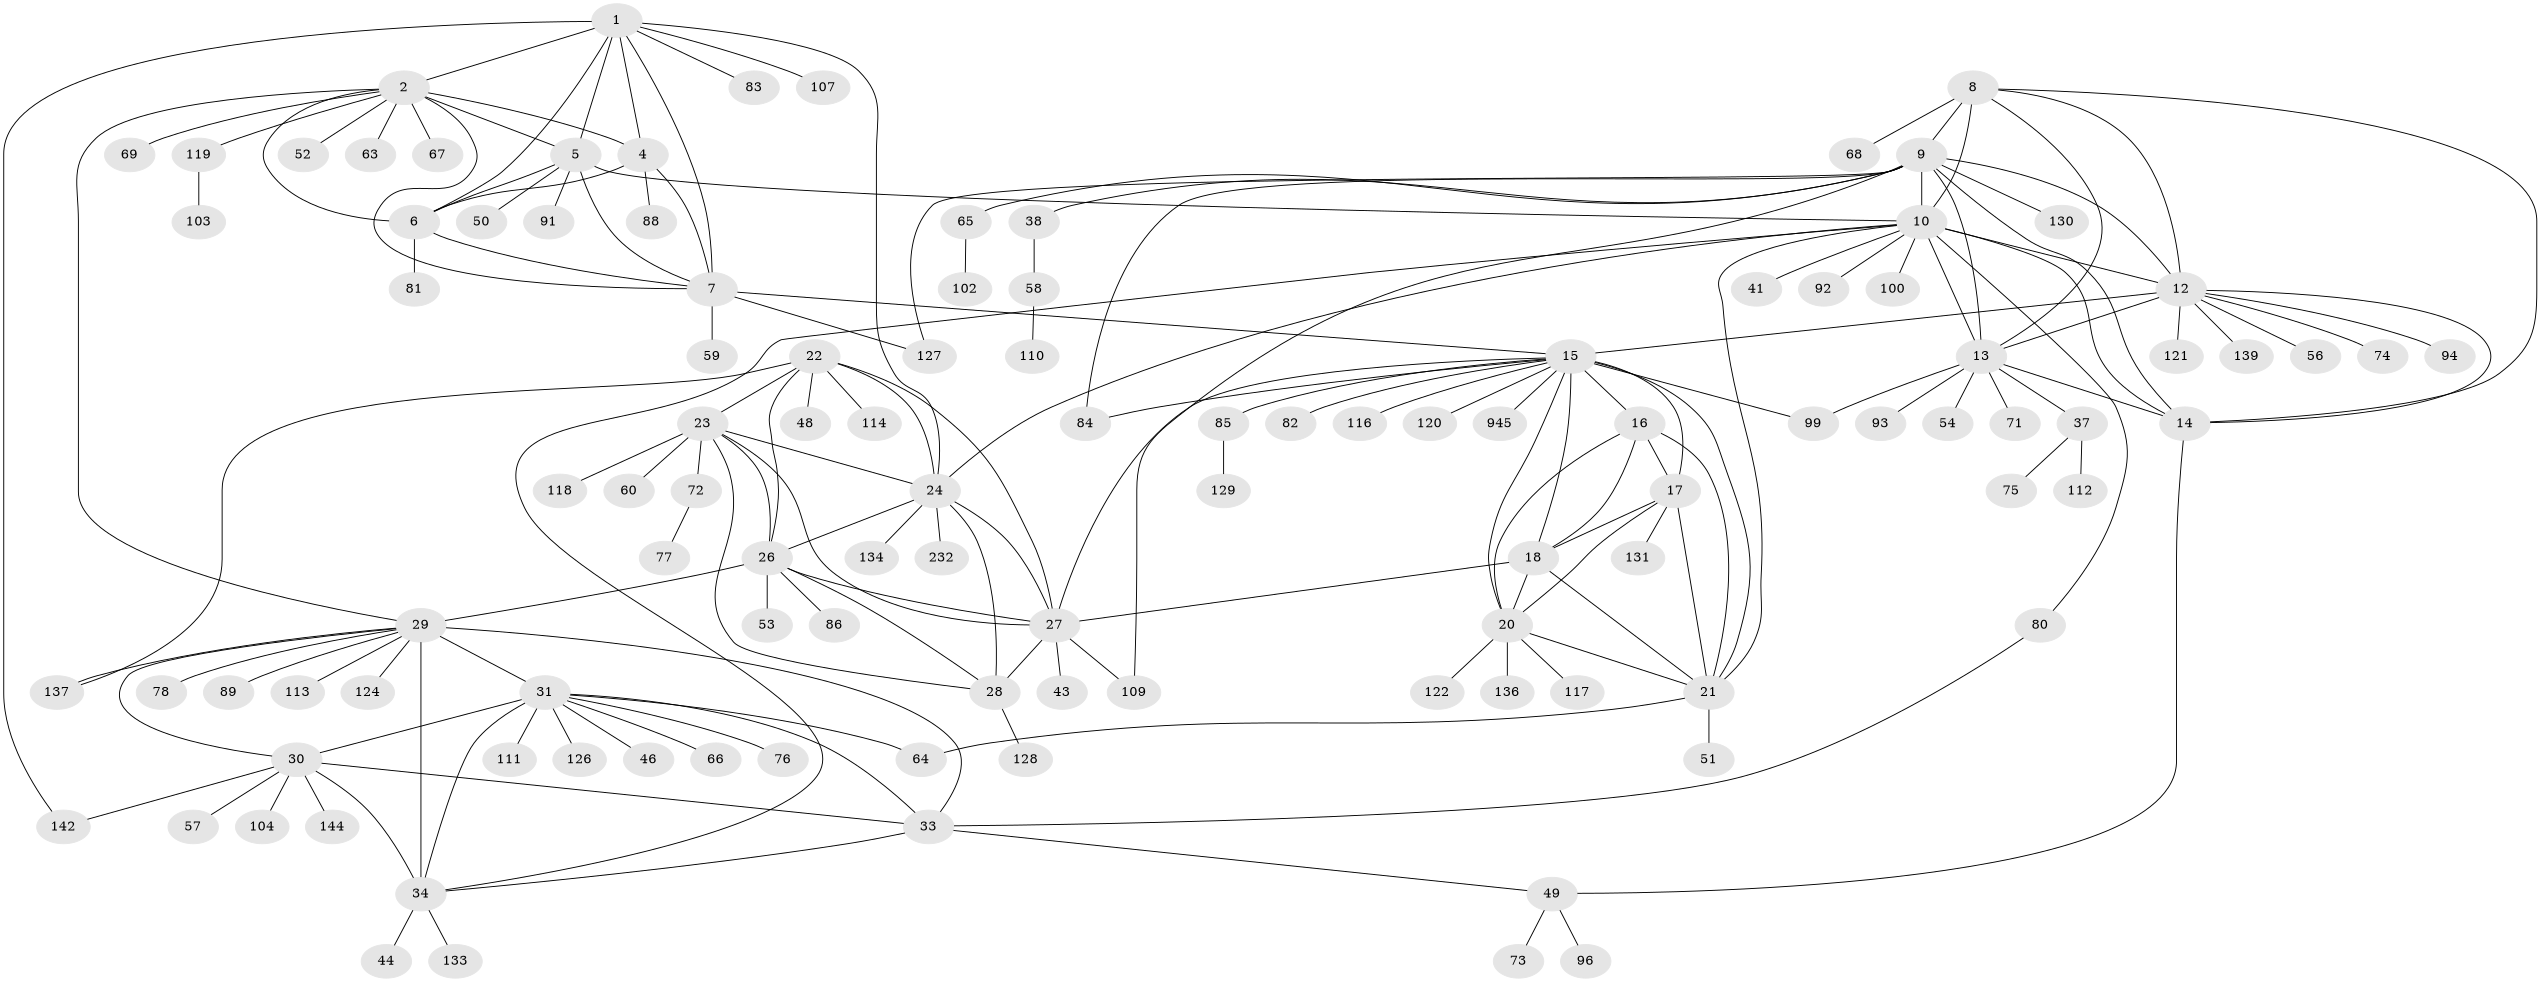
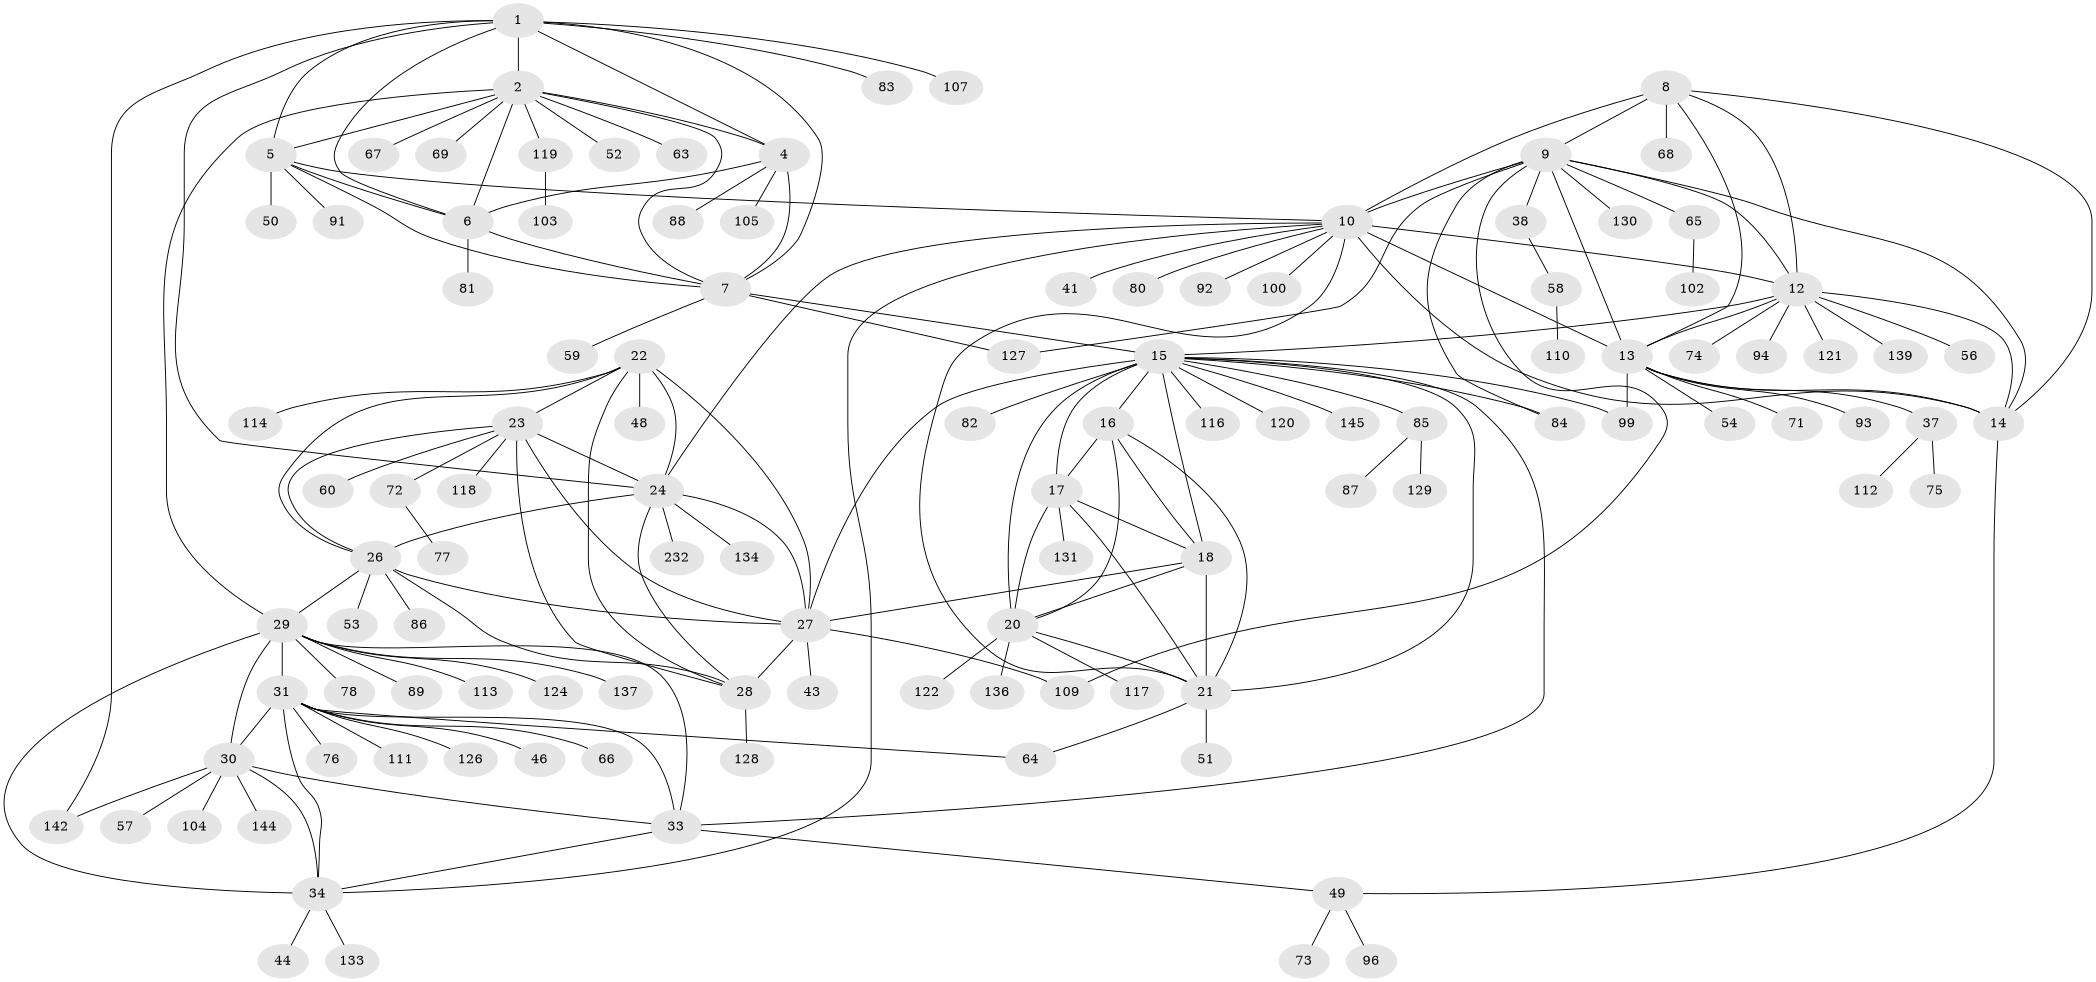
none -> (747, 222)
(356, 408) -> (588, 558)
(1500, 424) -> (1353, 424)
none -> (1351, 491)
(1506, 806) -> (1432, 750)
